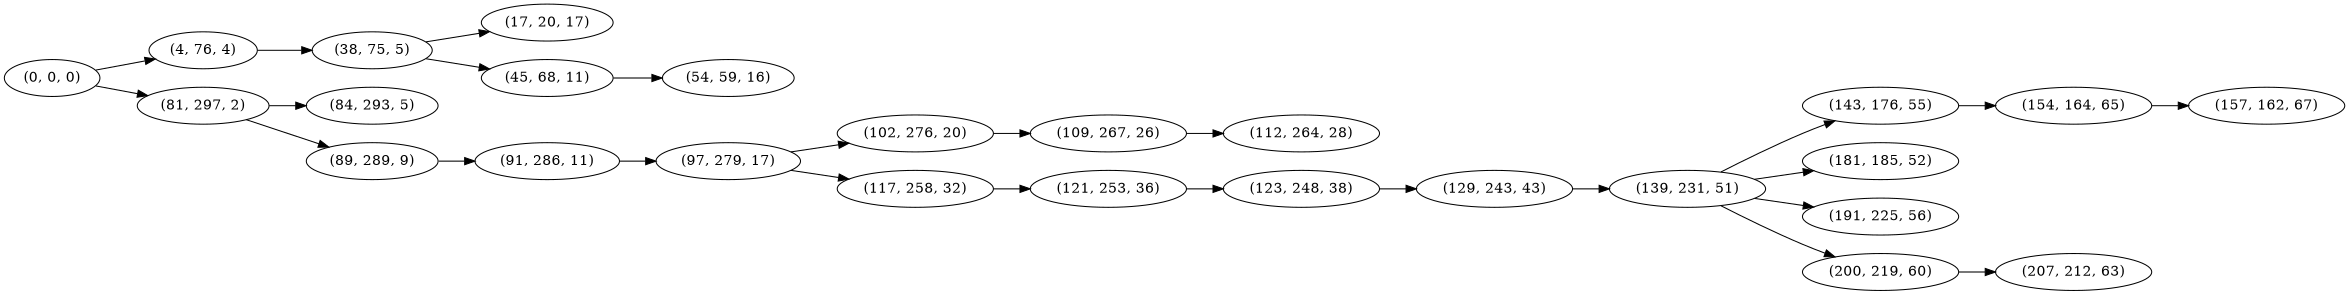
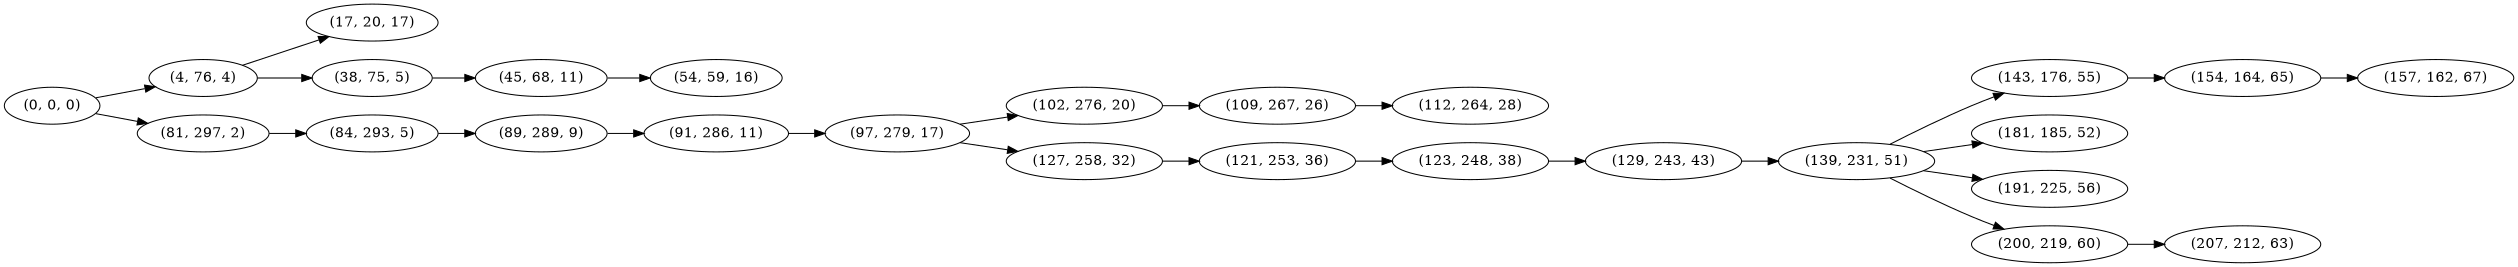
(453, 38) -> (281, 53)
(283, 132) -> (452, 133)
(915, 189) -> (1084, 161)
